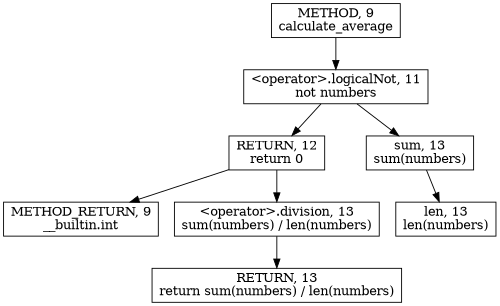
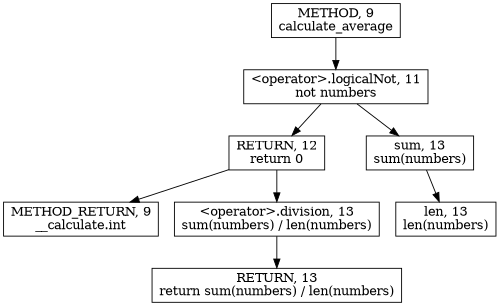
(81, 225) -> (81, 225)
